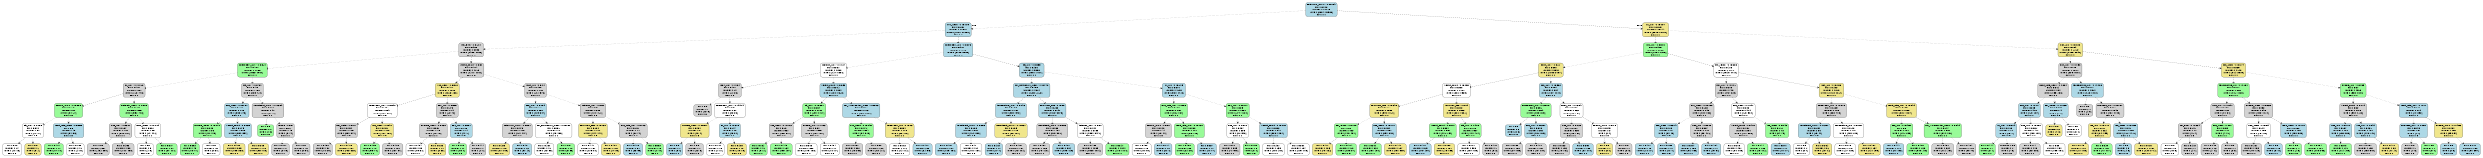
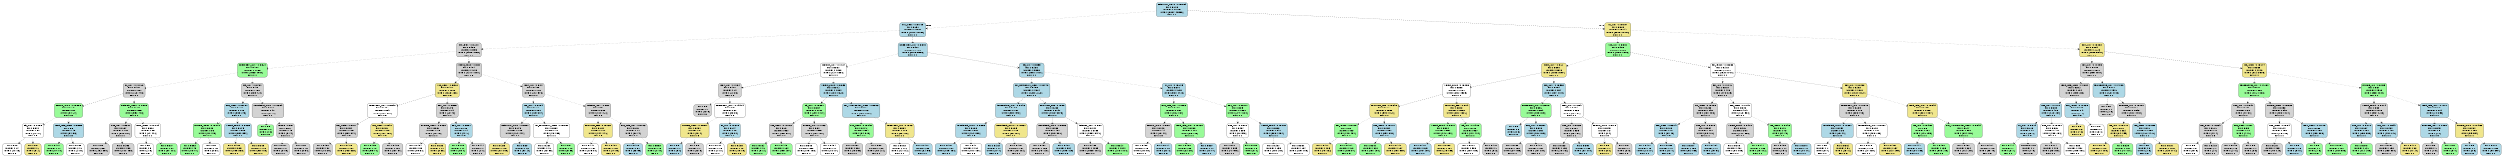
(522, 149) -> (522, 149)
none -> (1780, 149)
